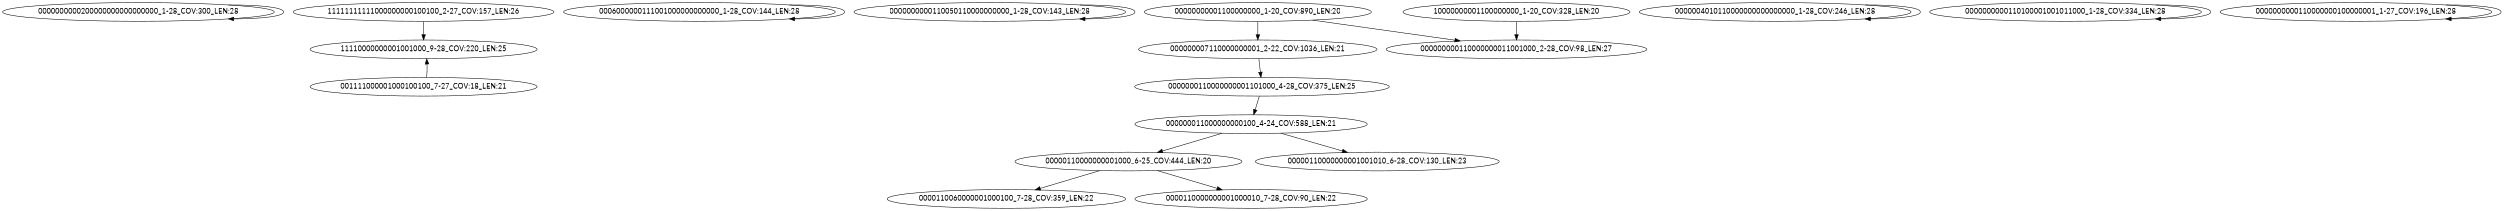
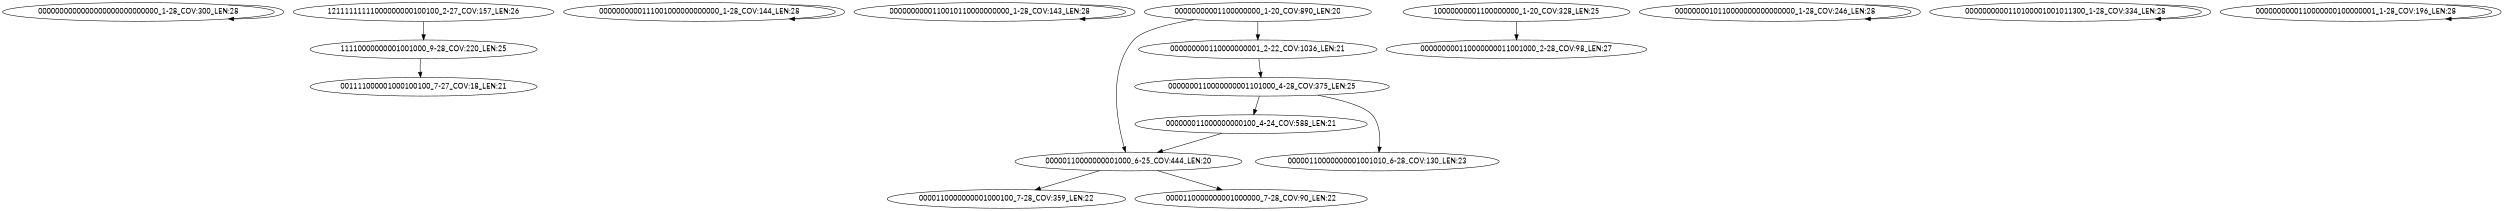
(138, 12) -> (138, 12)
(424, 12) -> (424, 12)
(699, 12) -> (699, 12)
(990, 12) -> (990, 12)
(1517, 12) -> (1517, 12)
(1775, 12) -> (1775, 12)
(2066, 12) -> (2066, 12)
(2356, 12) -> (2356, 12)
(1384, 30) -> (1122, 60)
(1258, 49) -> (1258, 49)
(427, 71) -> (420, 65)
(1312, 142) -> (1362, 108)
(1006, 199) -> (1006, 199)
(1251, 199) -> (1251, 199)
